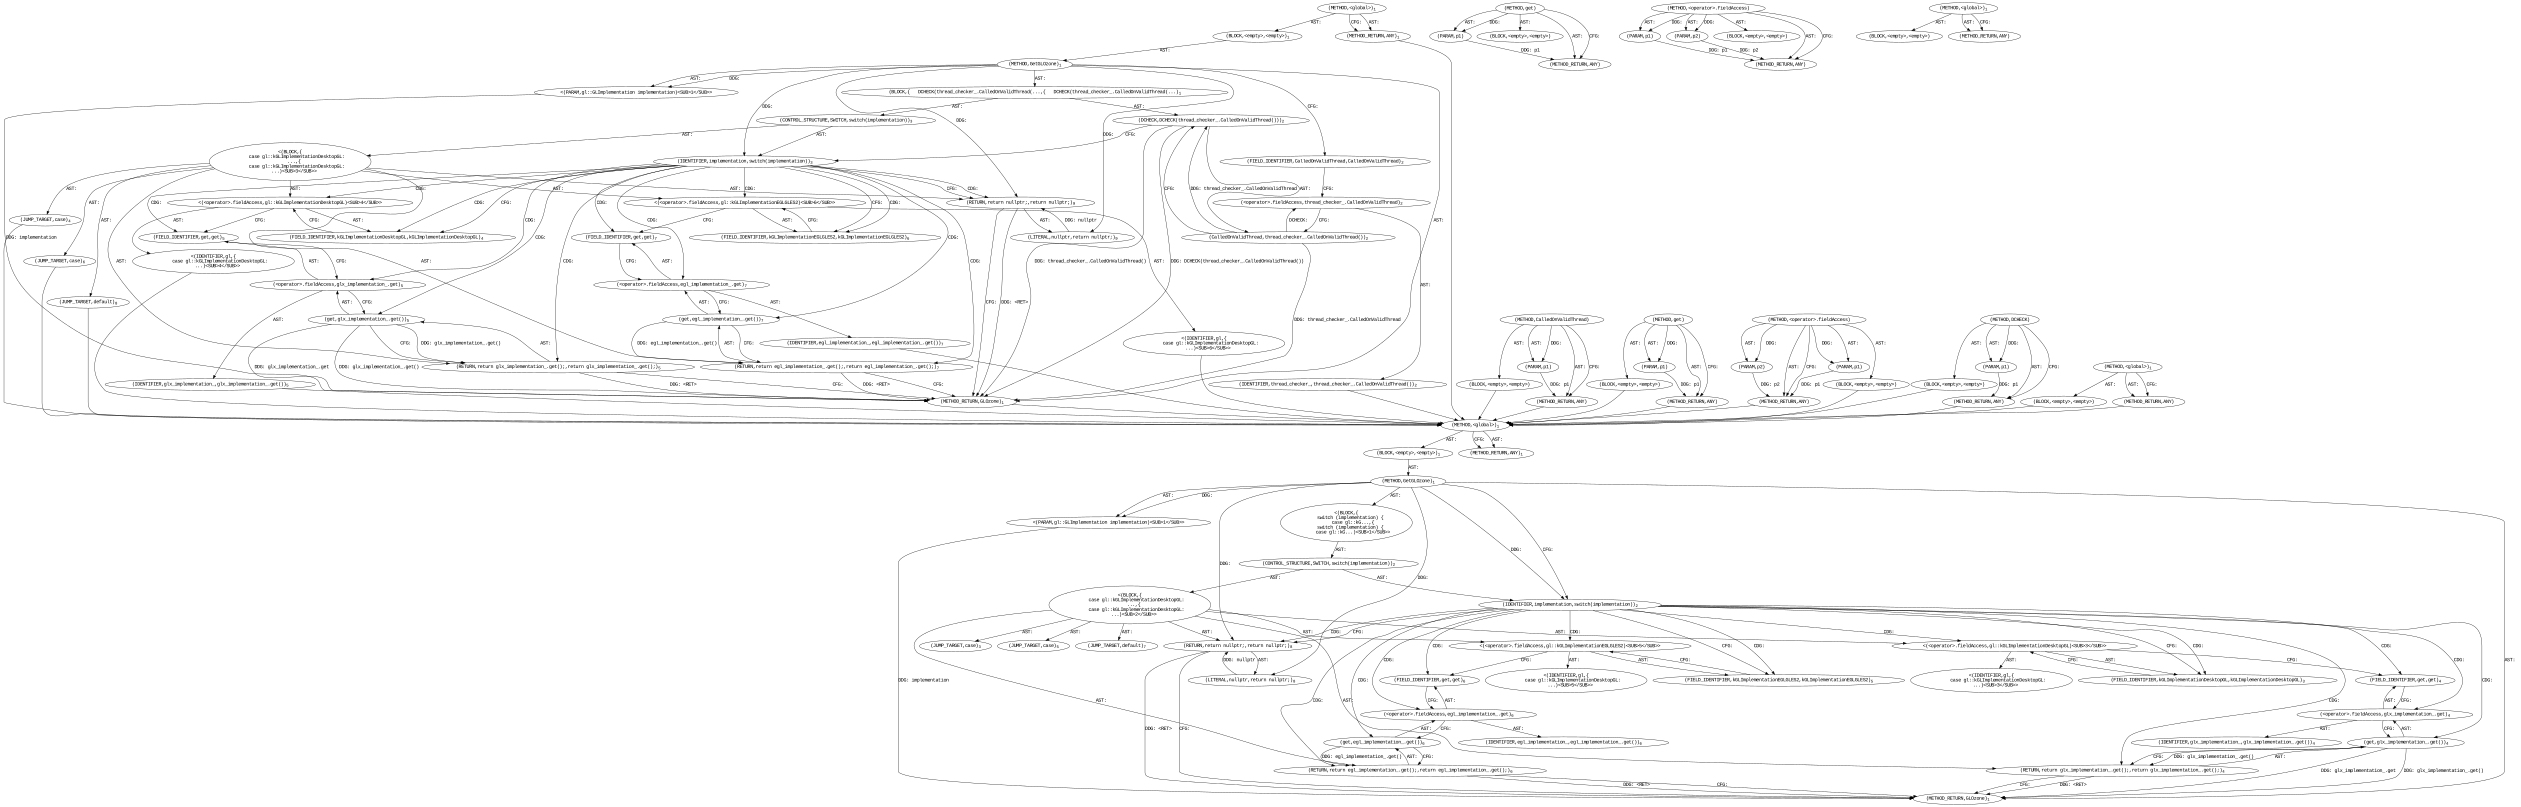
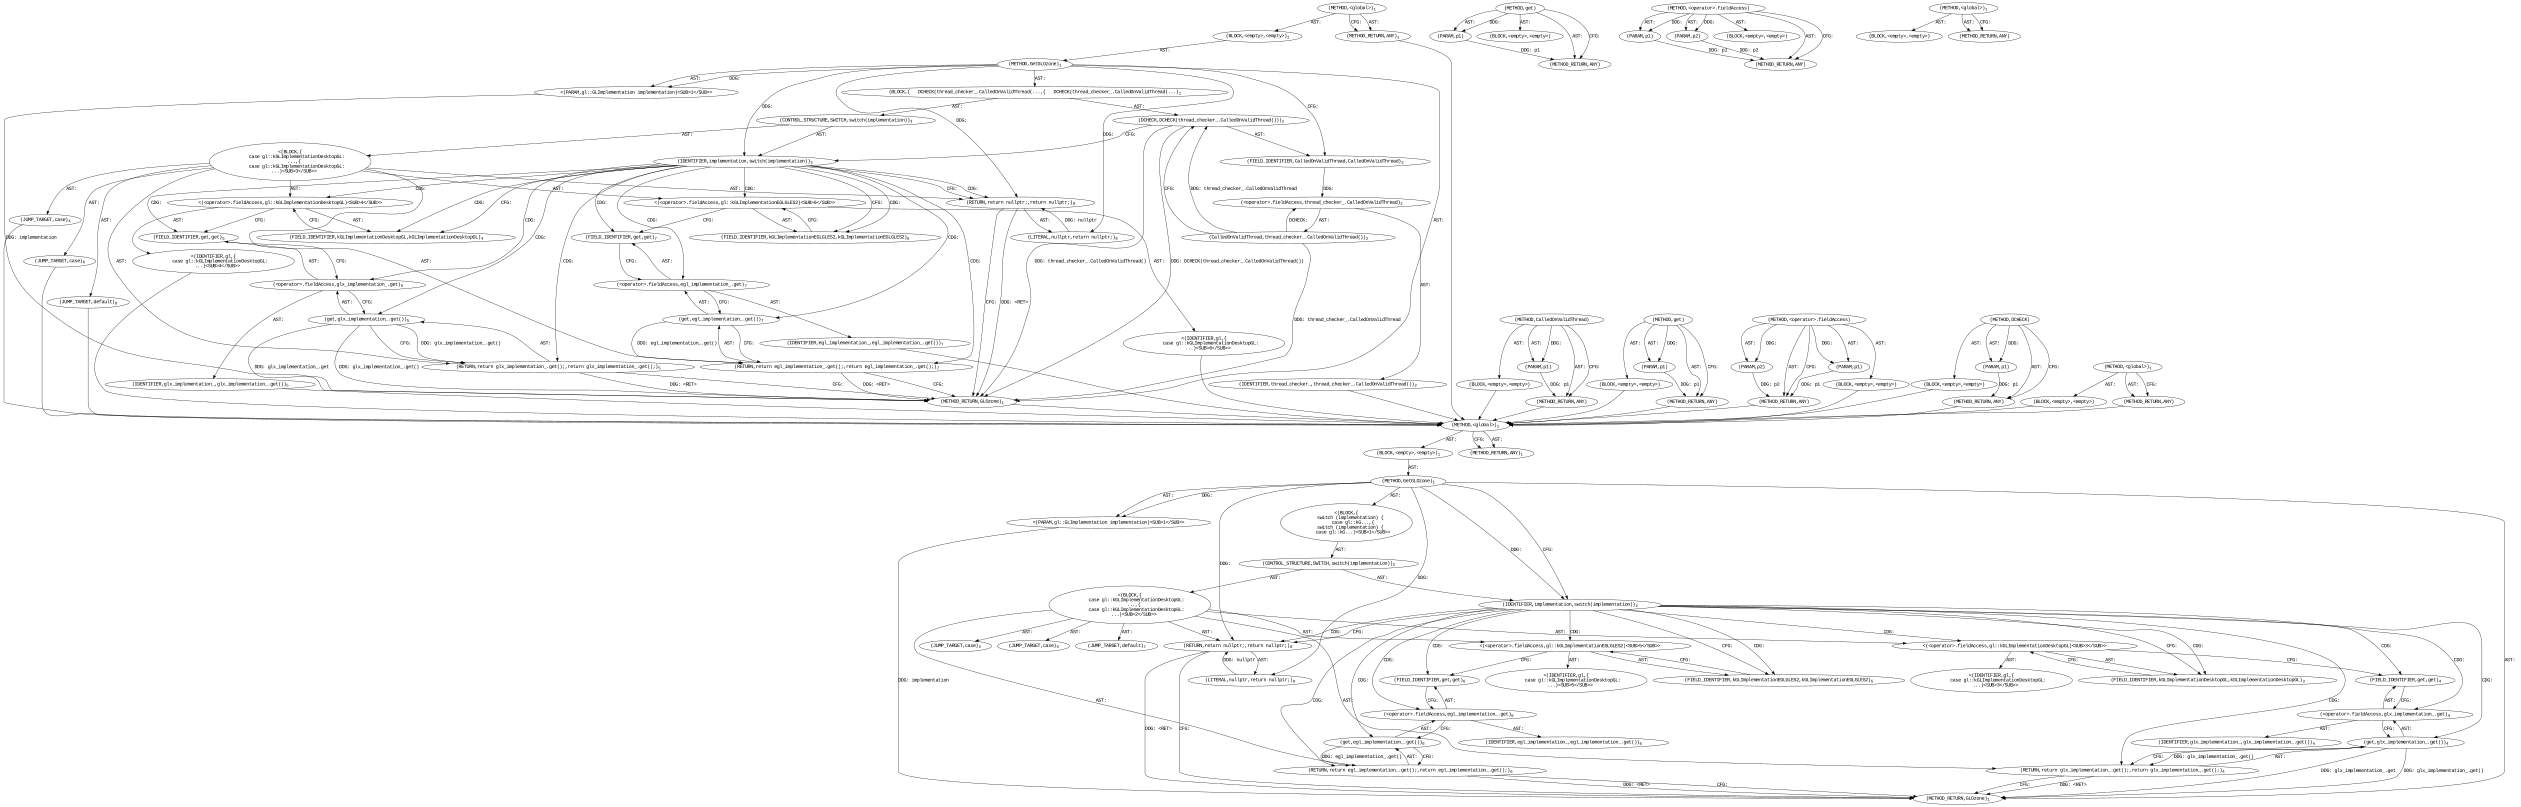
(1330, 189) -> (1330, 189)
(1298, 191) -> (1267, 141)
(1325, 220) -> (1325, 220)
